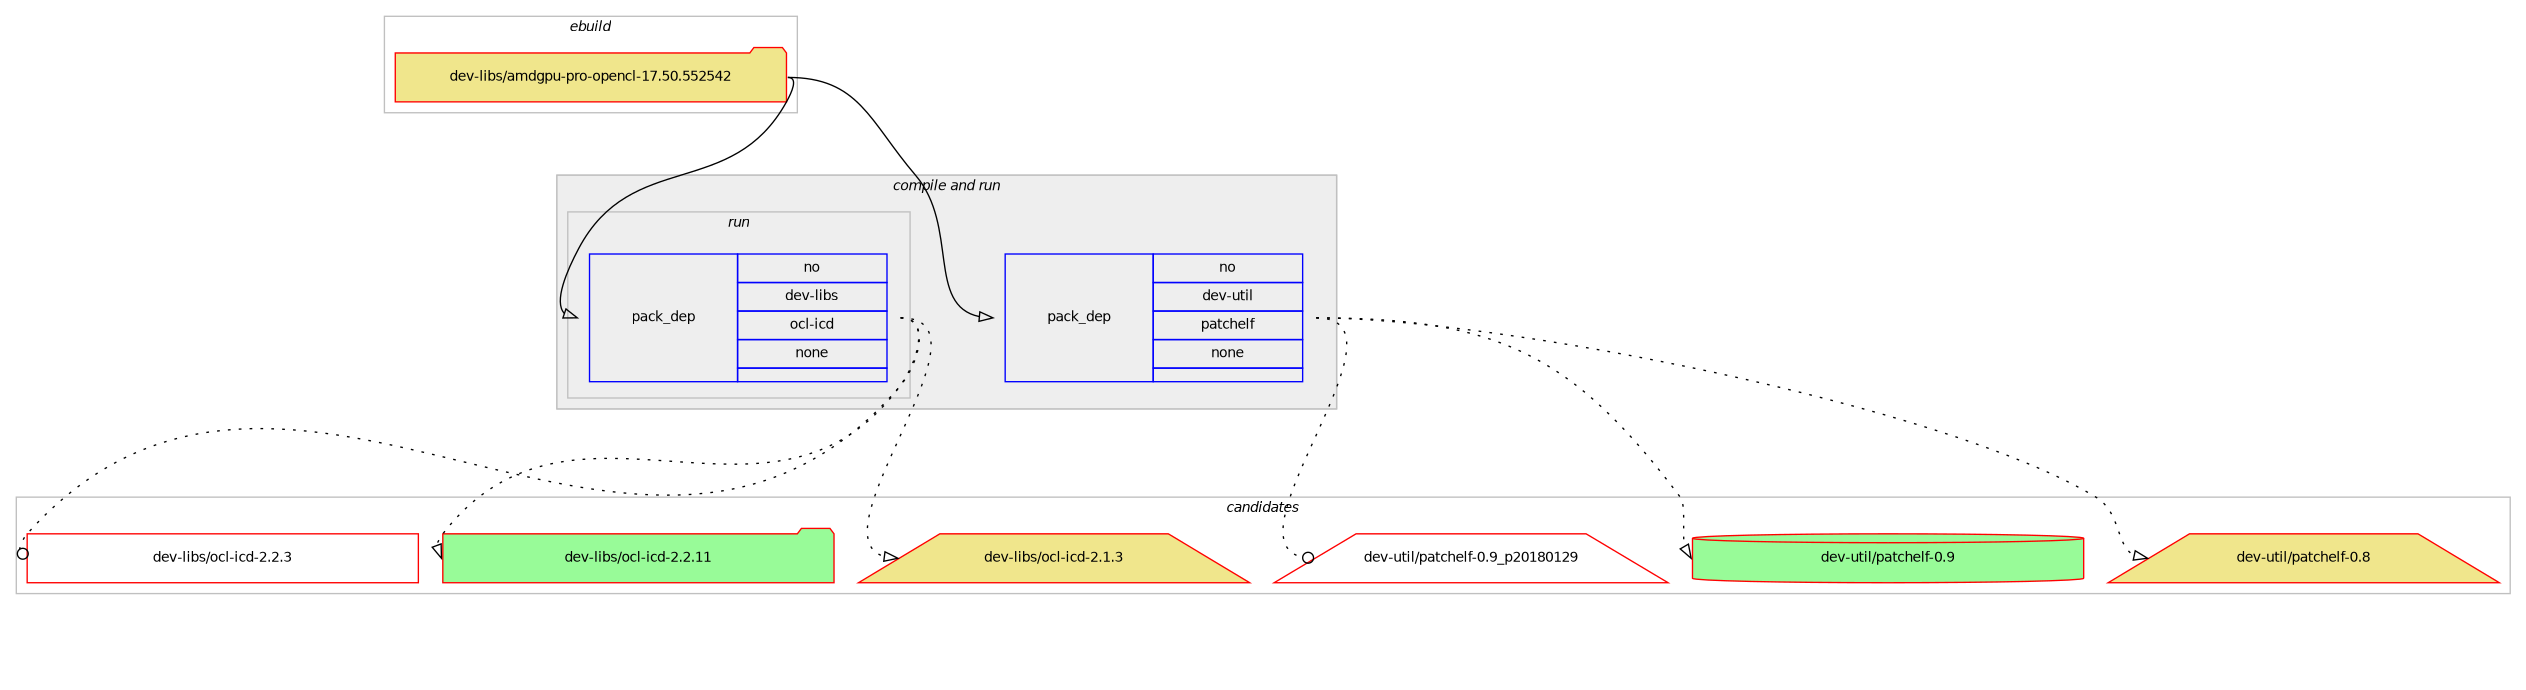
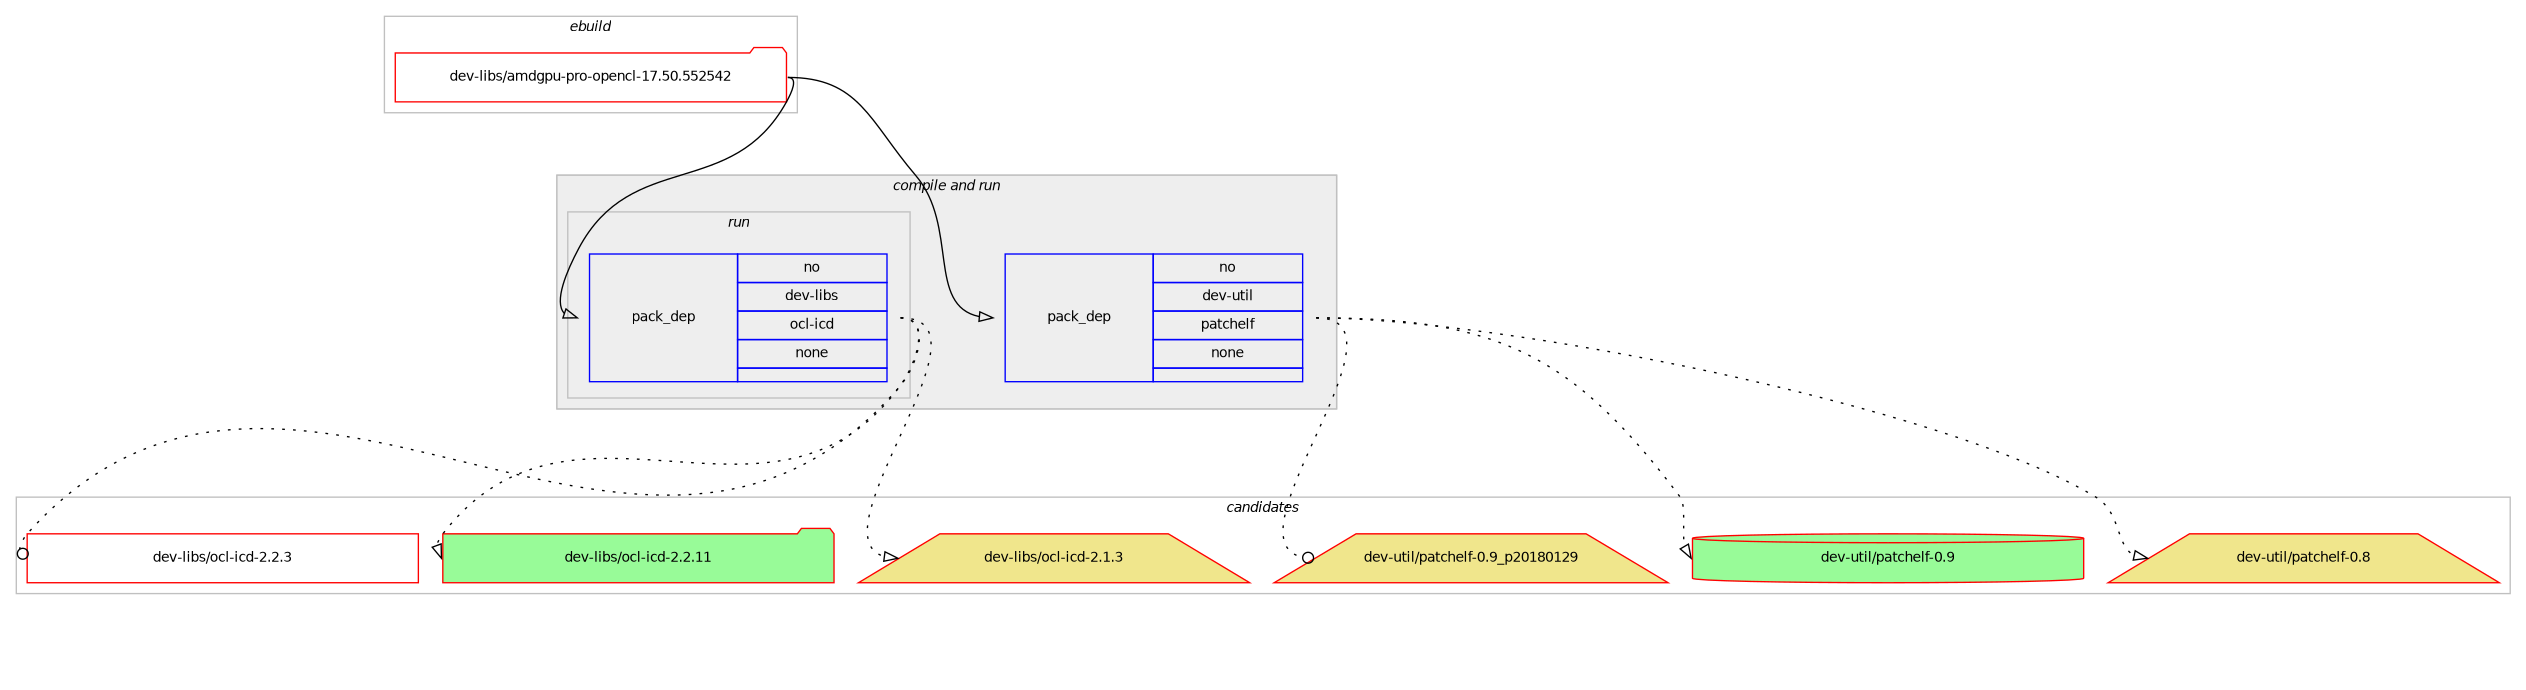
(591, 77) -> (591, 77)
(1471, 558) -> (1471, 558)
